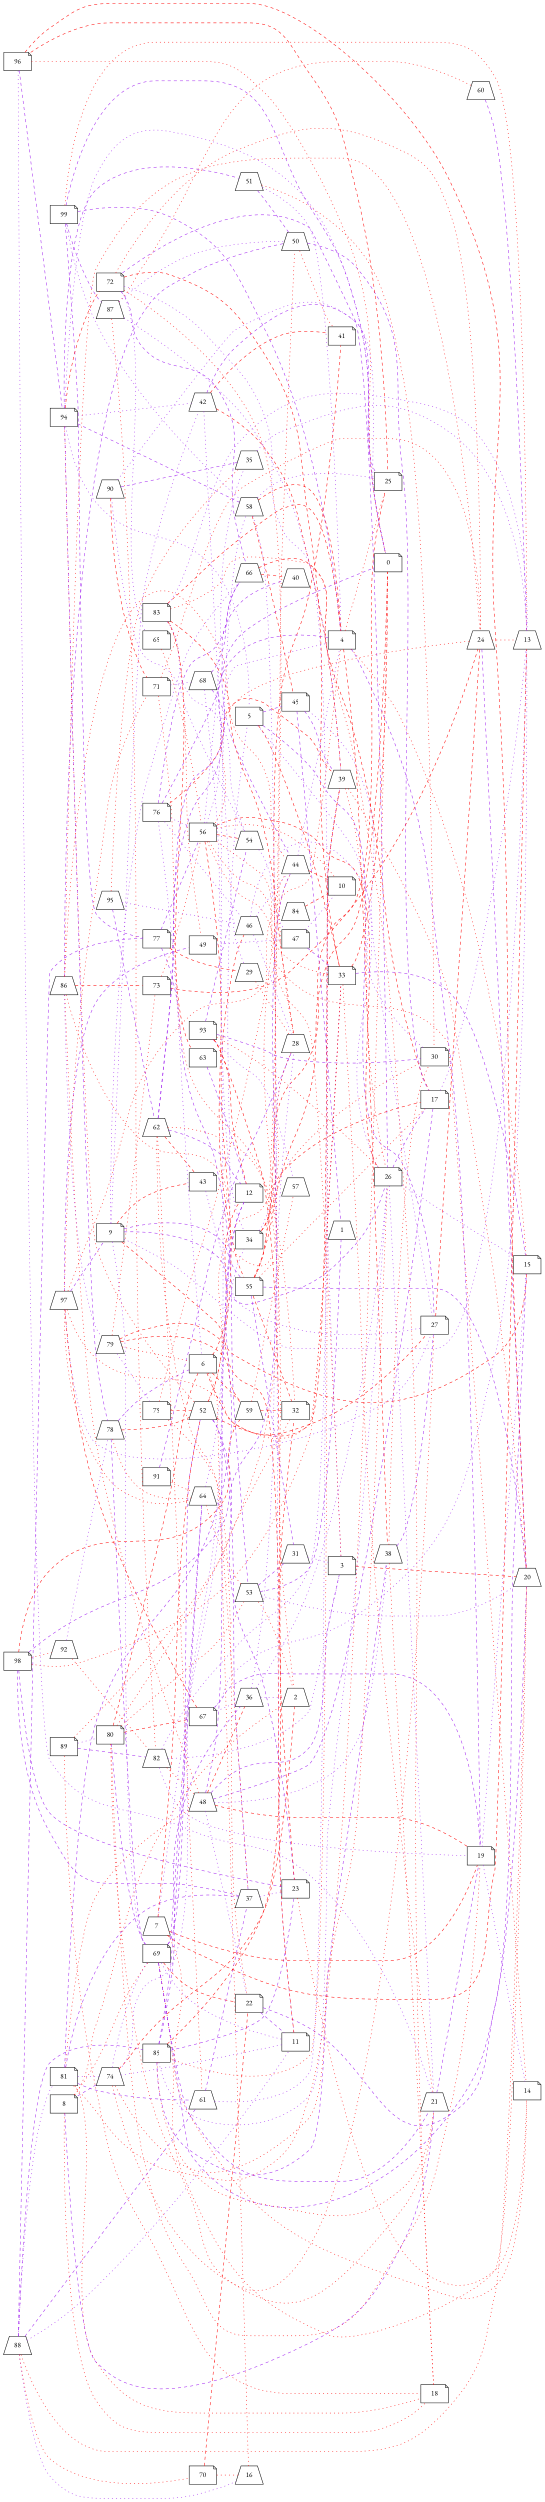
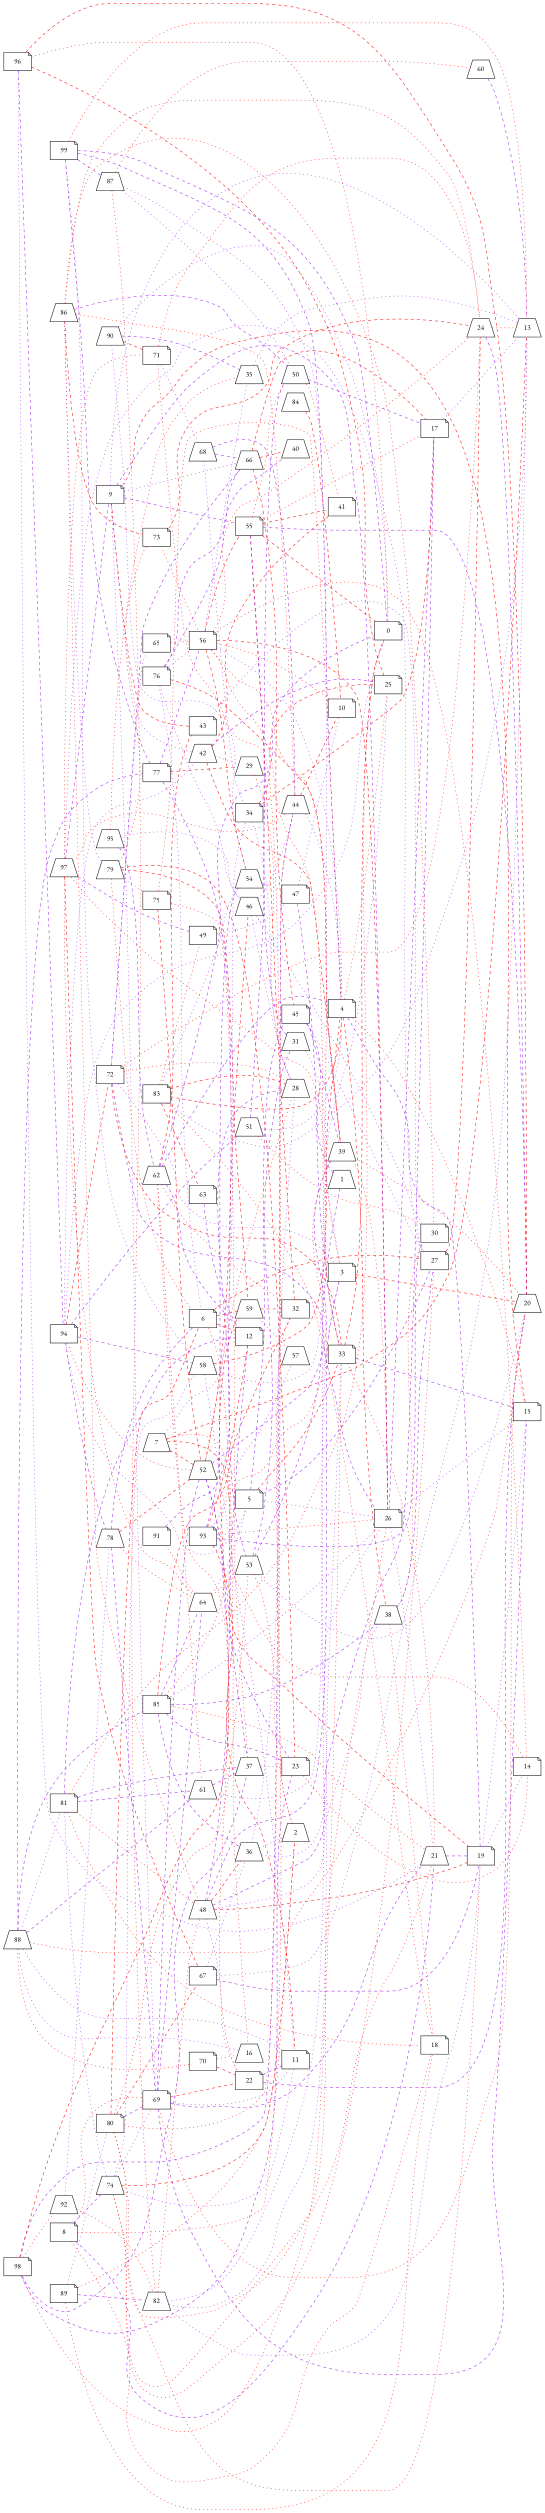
(274, 604) -> (276, 764)
(326, 1156) -> (316, 1370)
